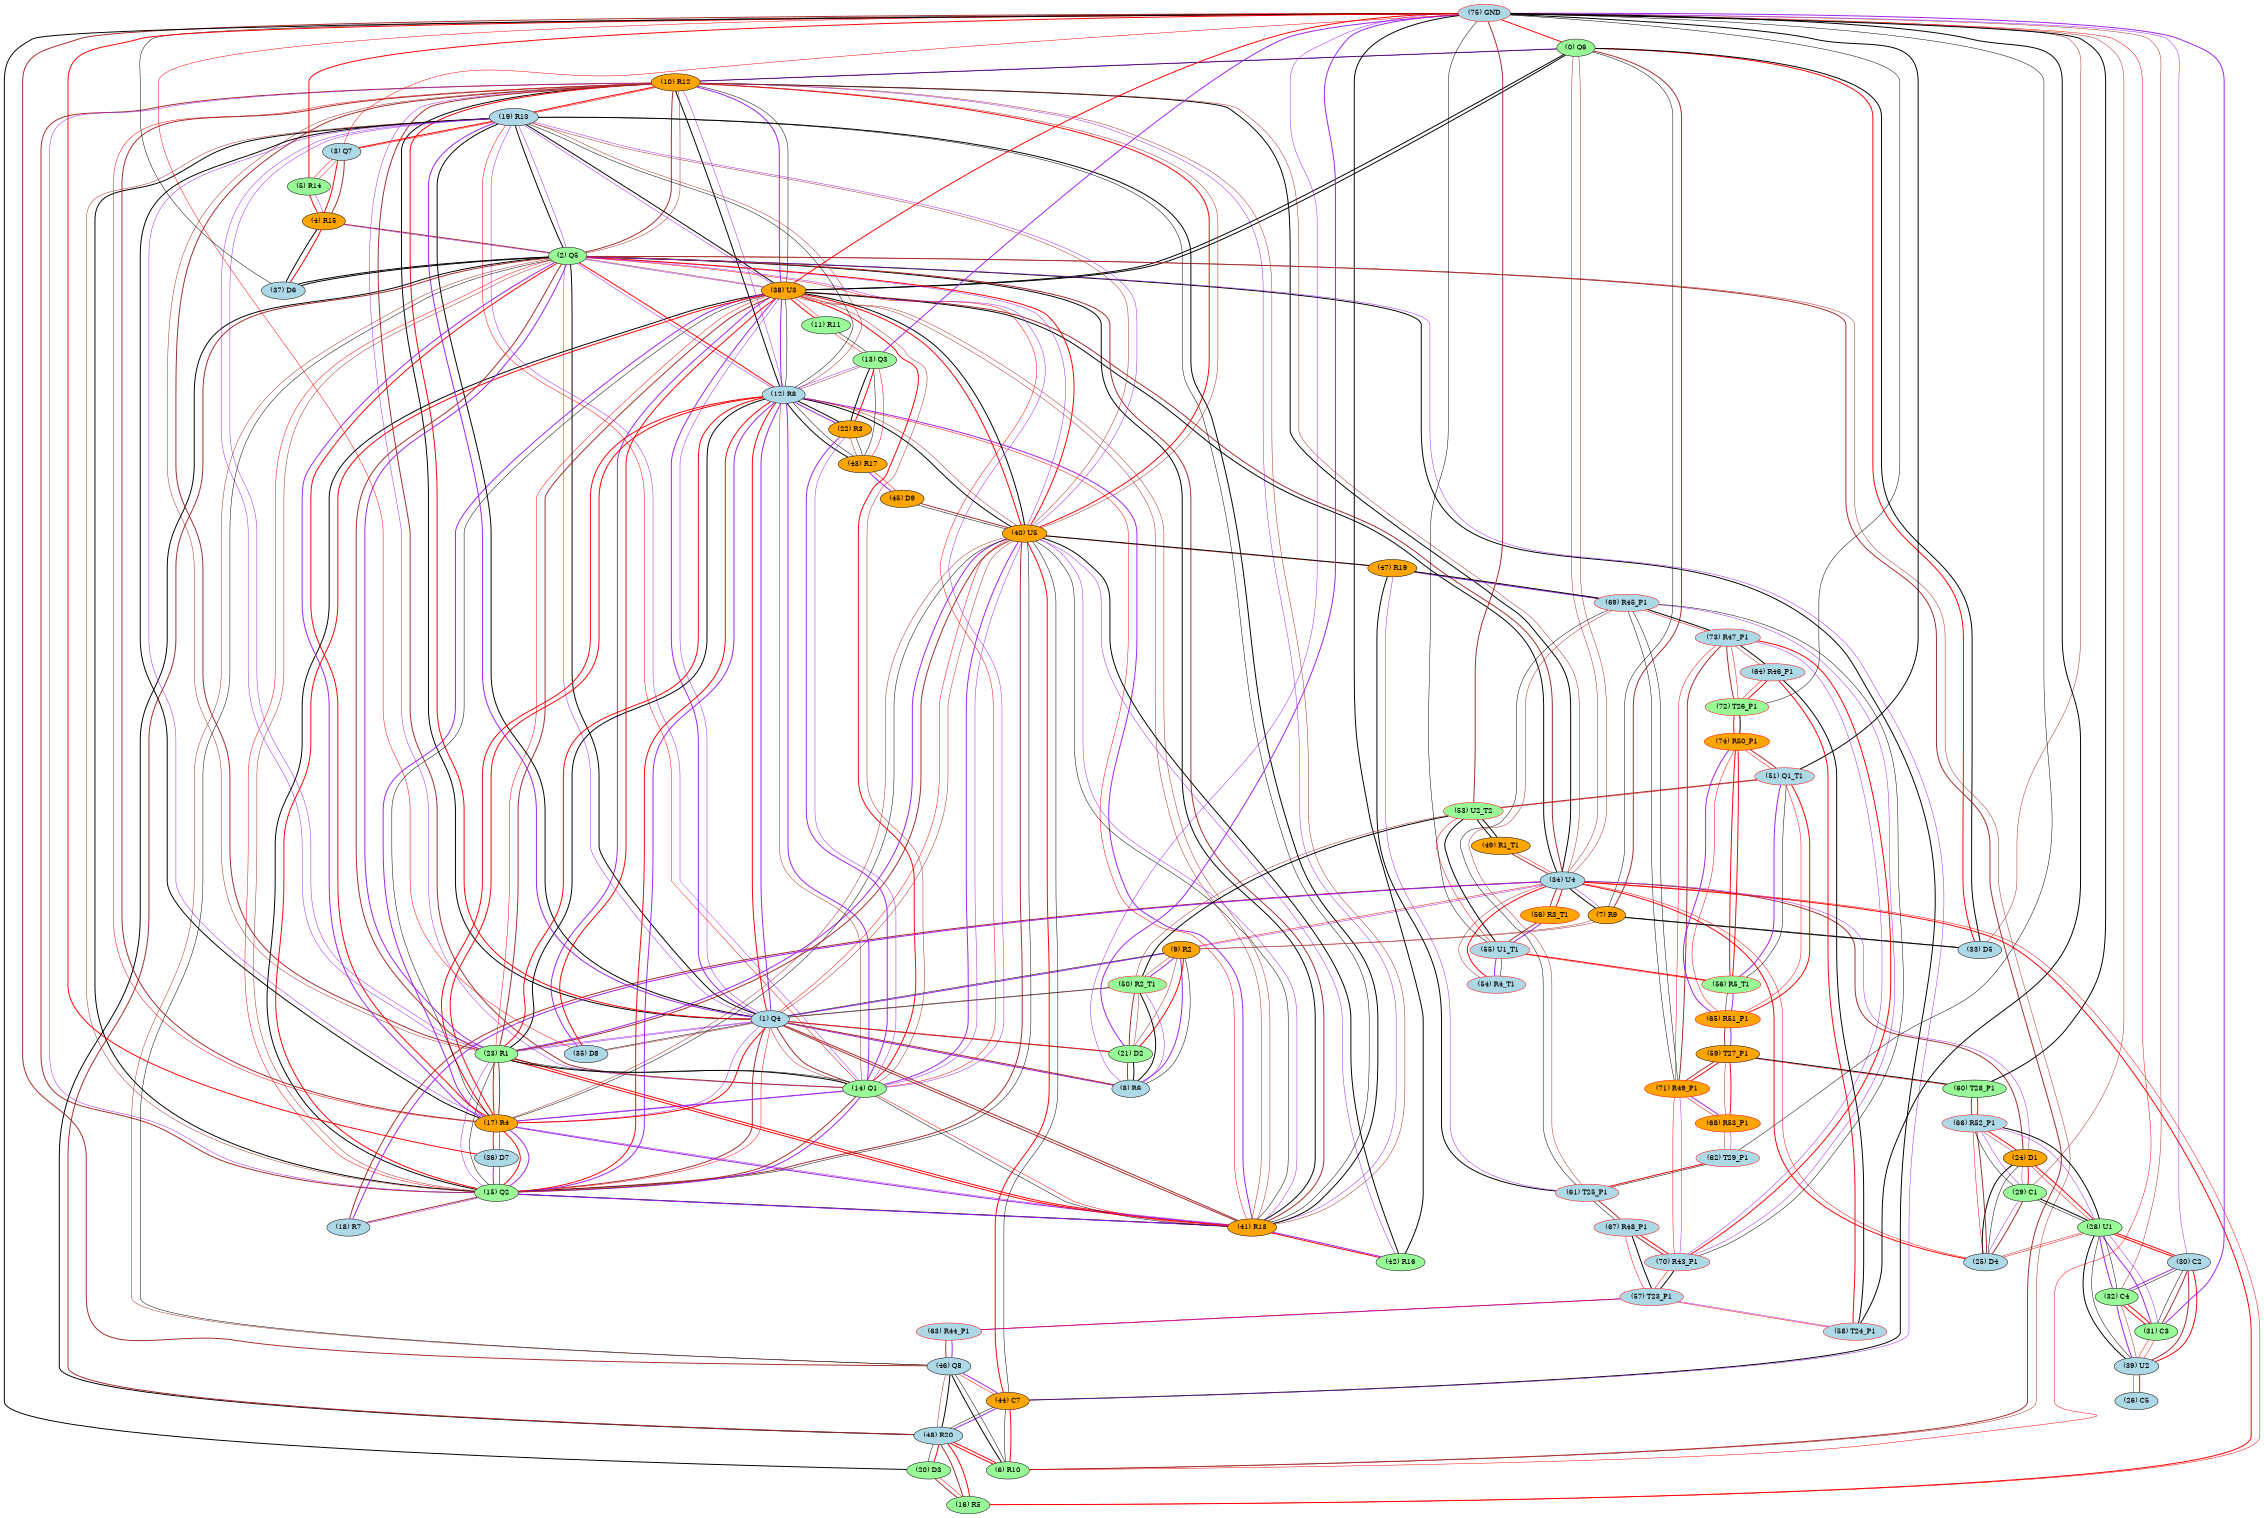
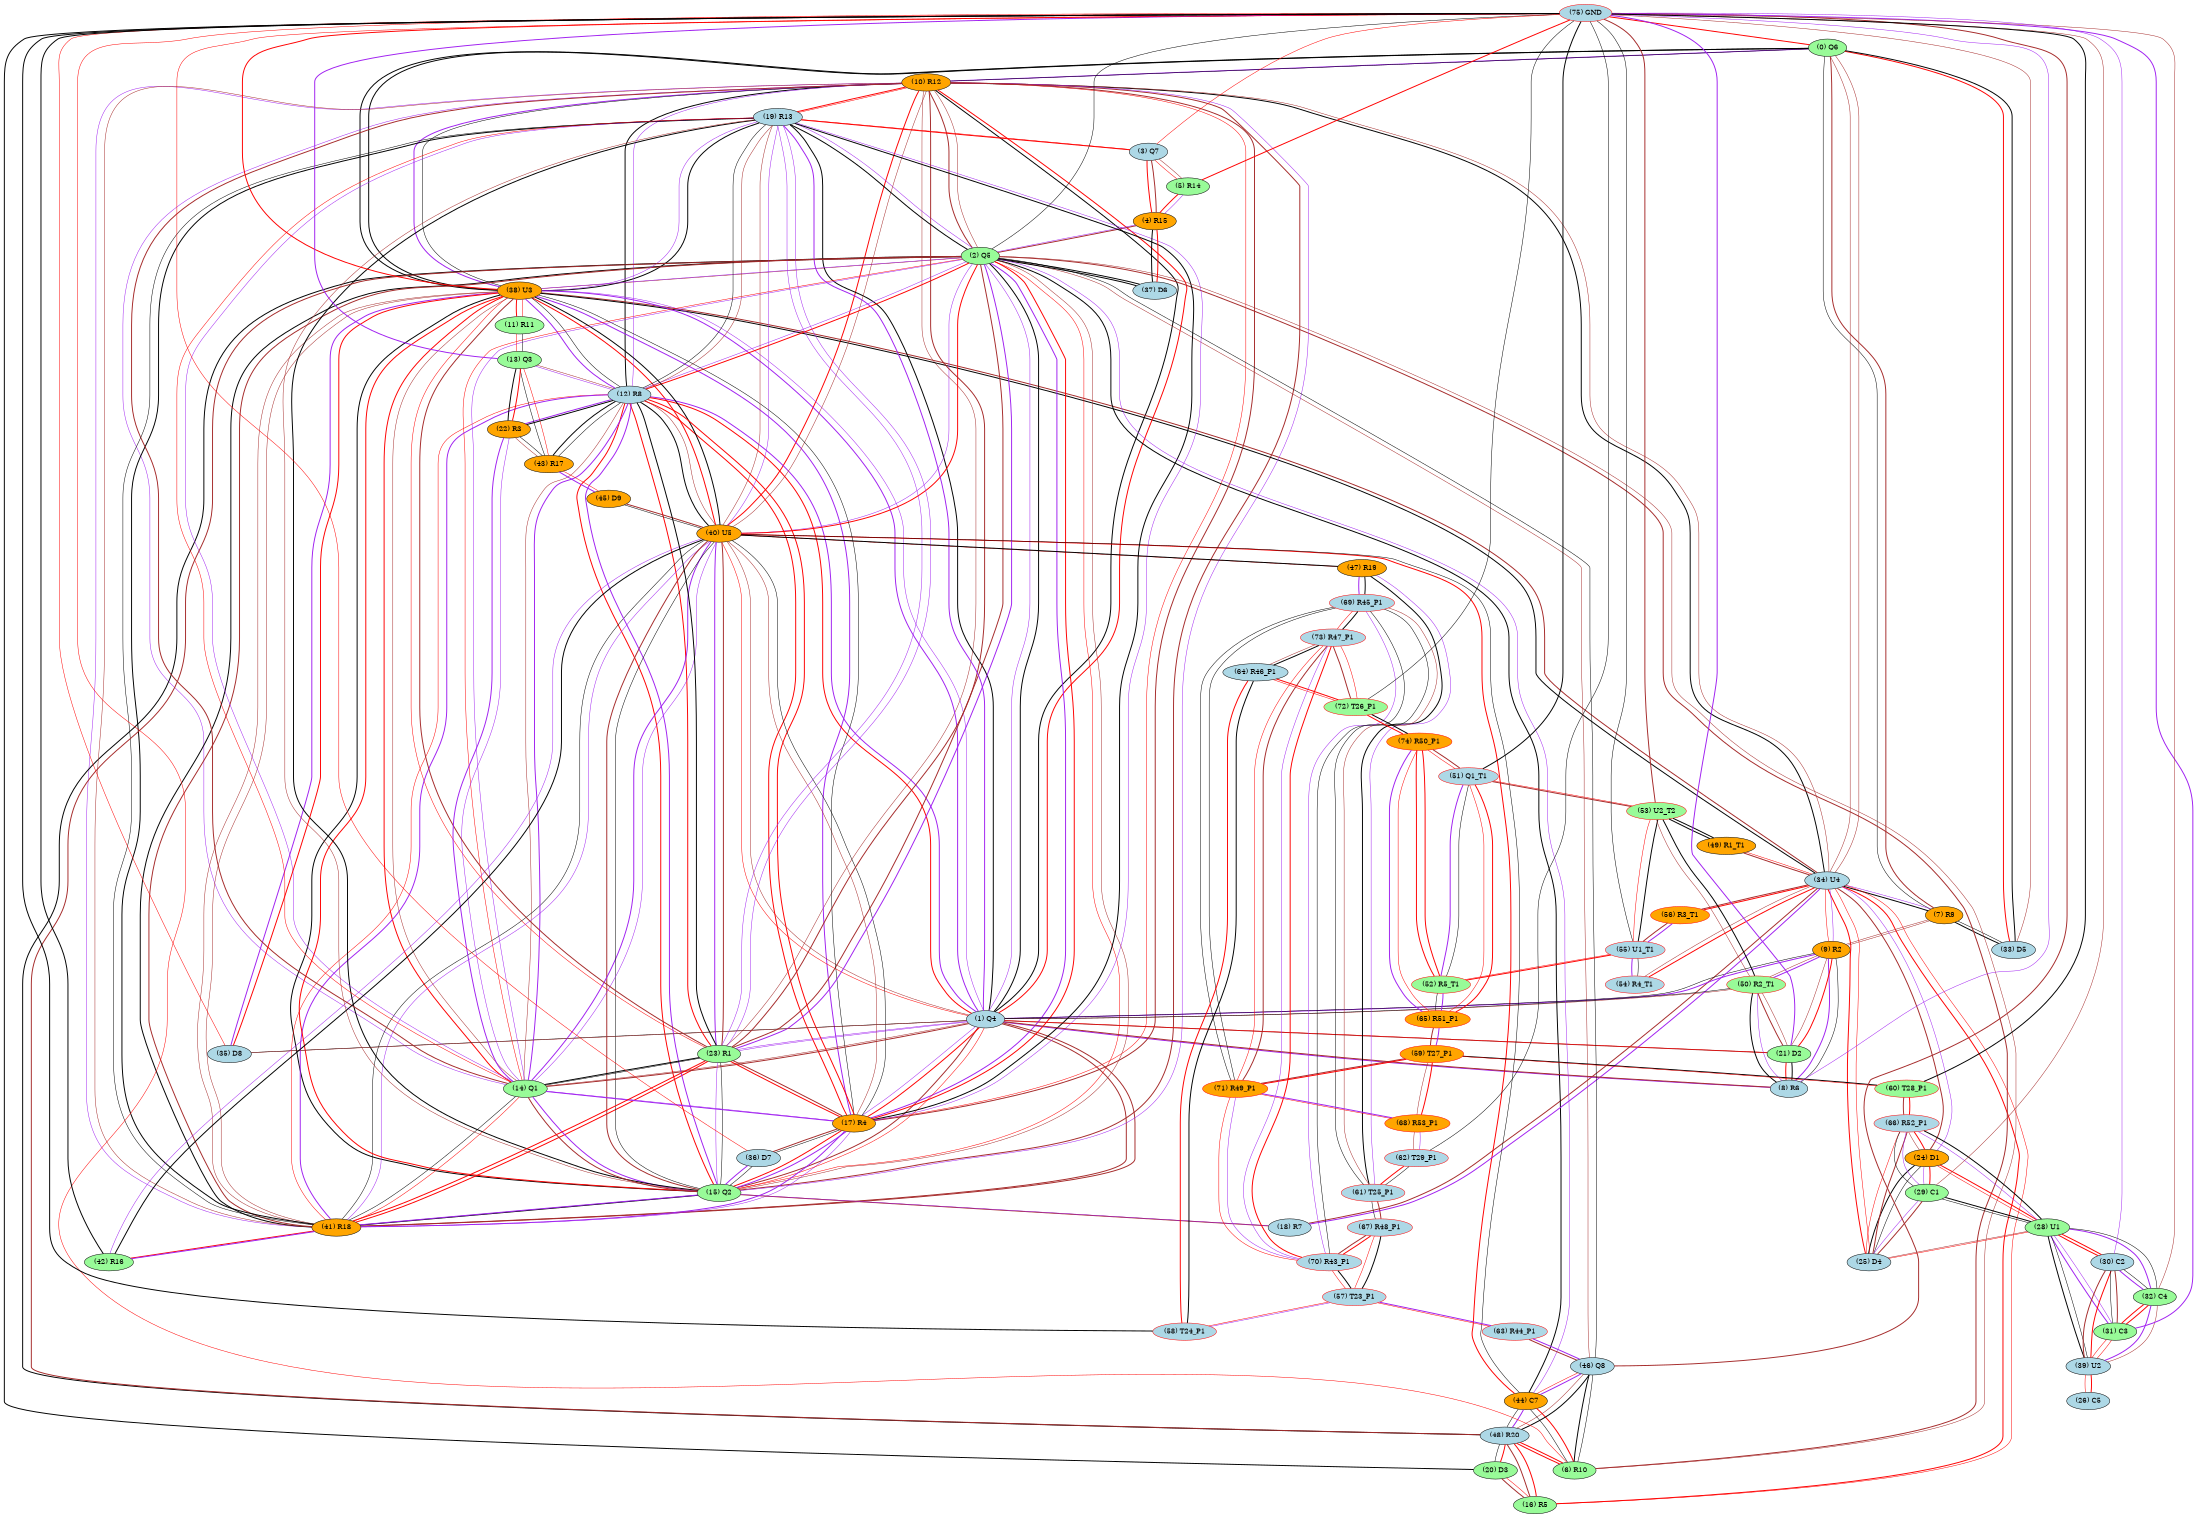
(653, 20) -> (1218, 40)
(77, 59) -> (201, 50)
(1773, 672) -> (1255, 672)
(1731, 985) -> (1441, 985)
(1728, 1054) -> (1432, 1054)
(1975, 1089) -> (1907, 1089)
